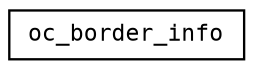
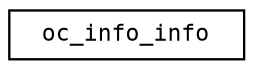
(127, 35) -> (127, 35)
